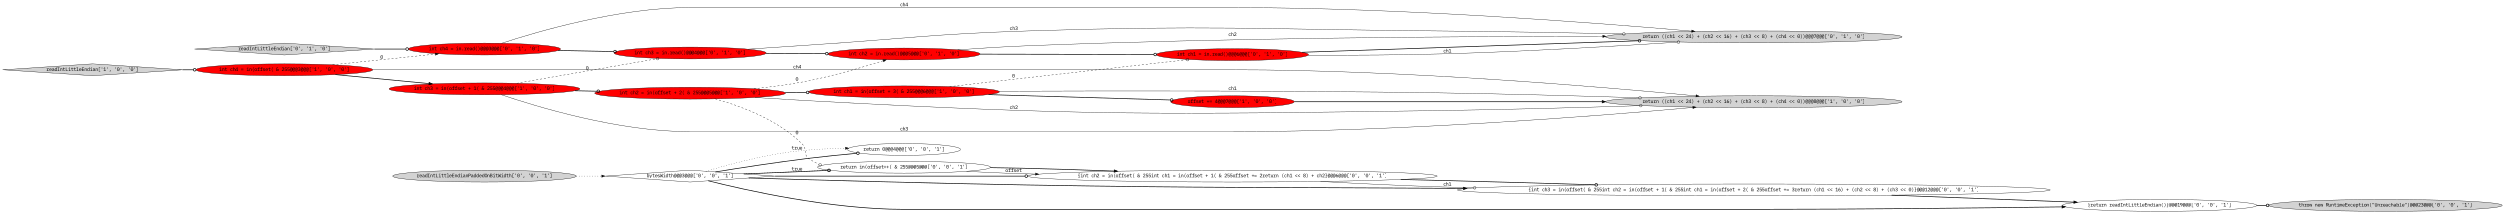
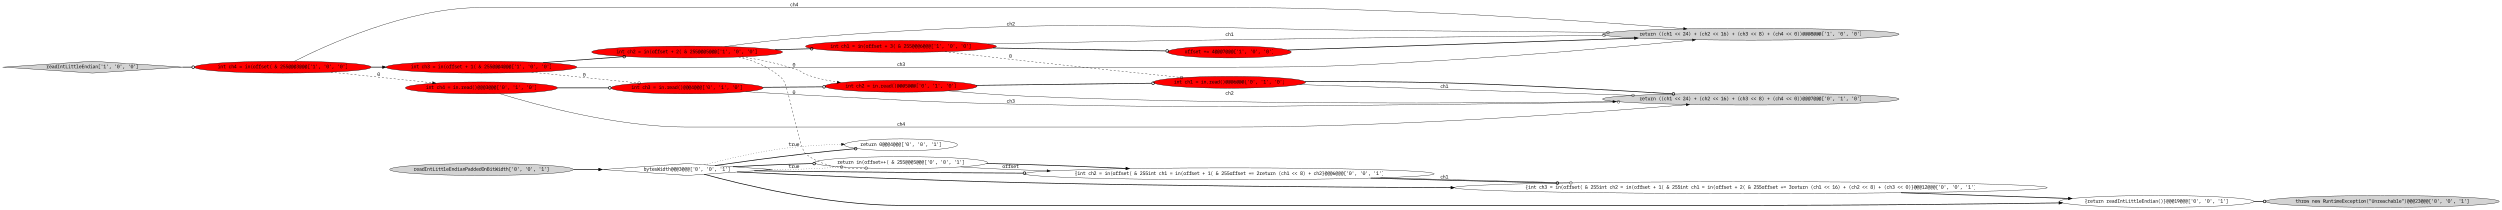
(284, 49) -> none
(589, 176) -> (586, 170)
